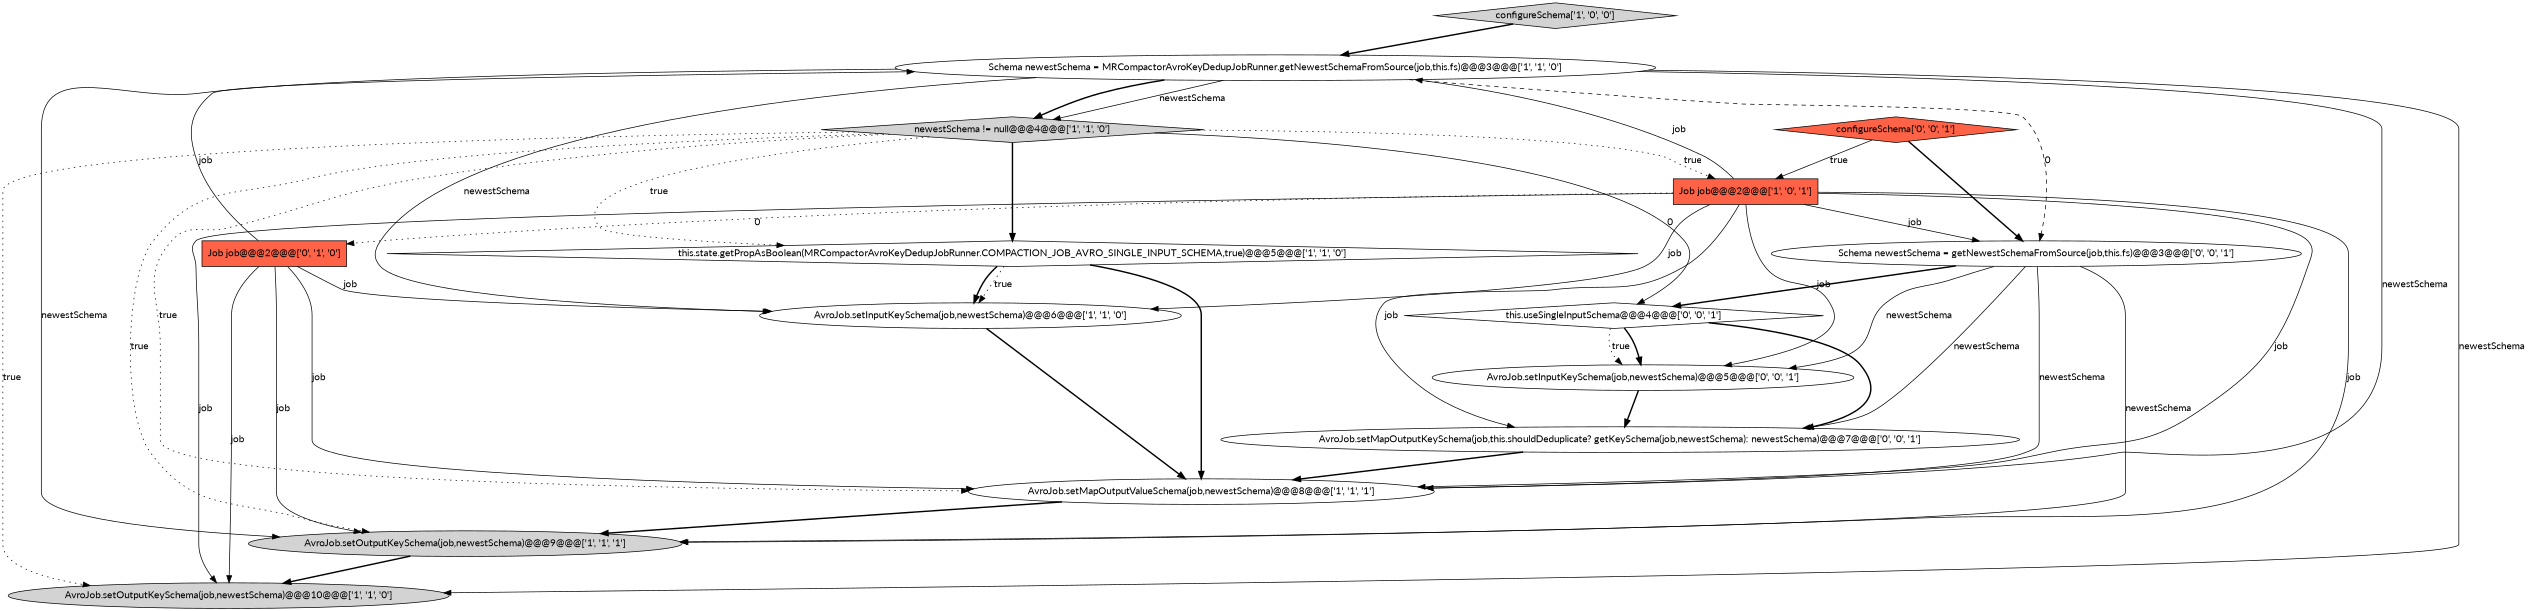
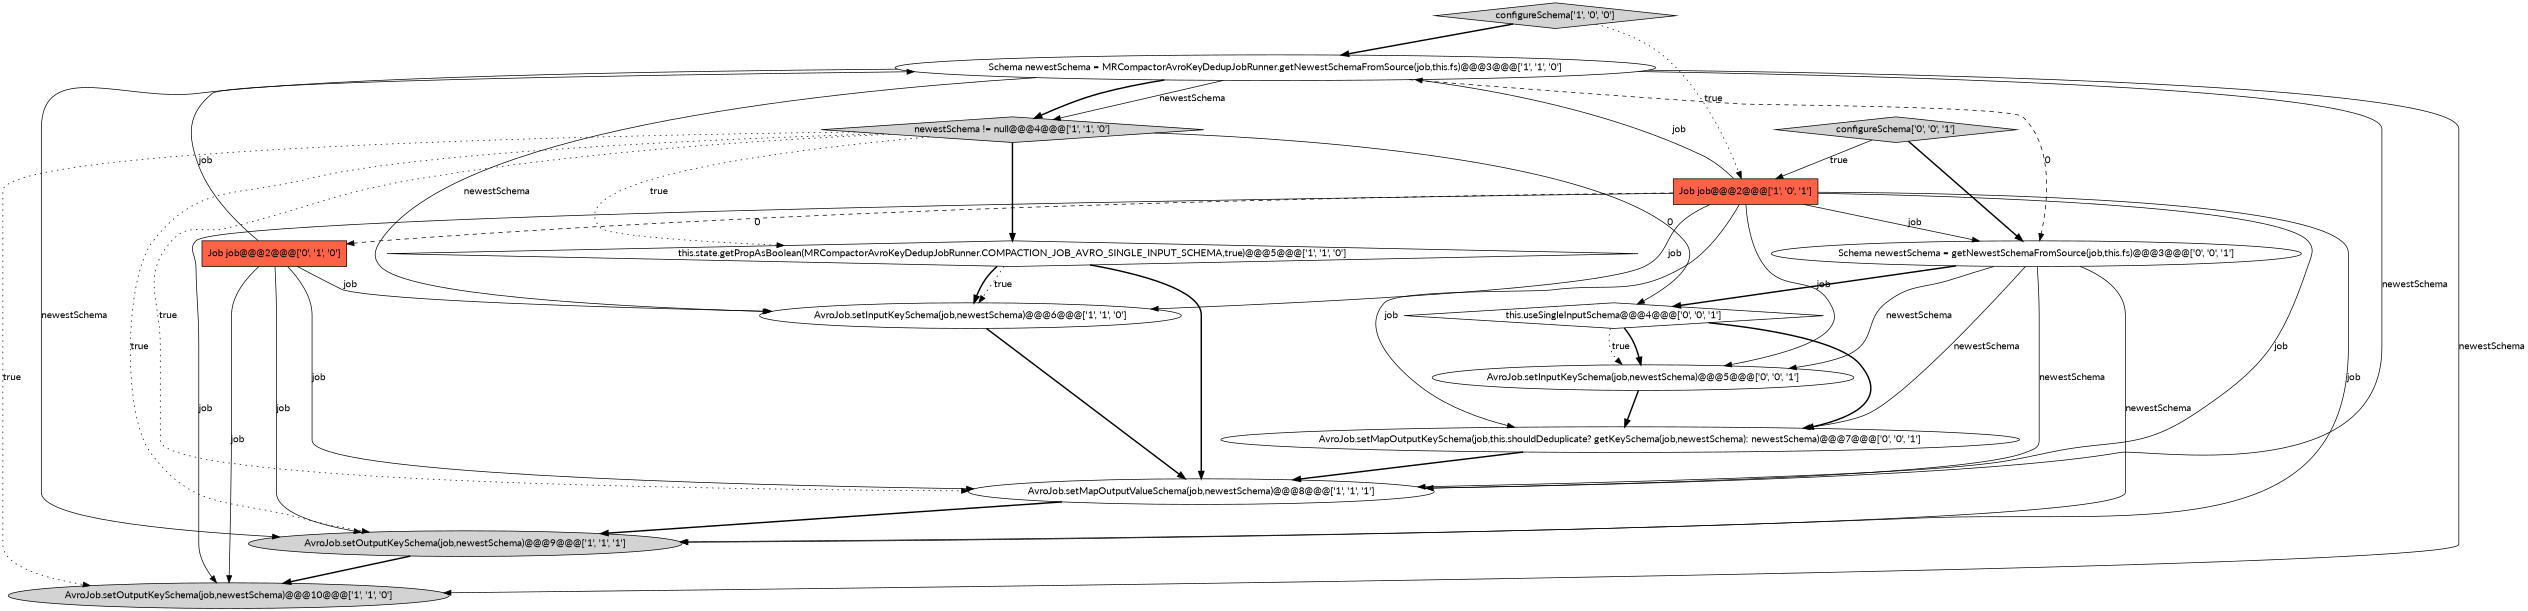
(1896, 130) -> (1896, 130)
(1456, 136) -> (1686, 79)
(947, 210) -> (947, 210)
